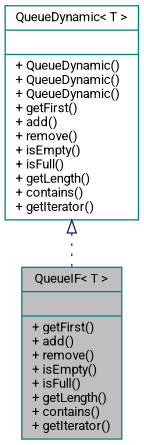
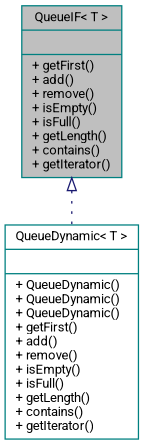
(72, 250) -> (72, 208)
